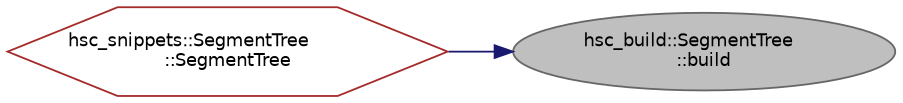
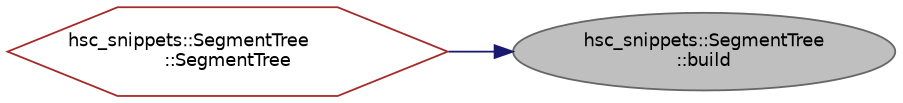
(704, 52) -> (704, 52)
